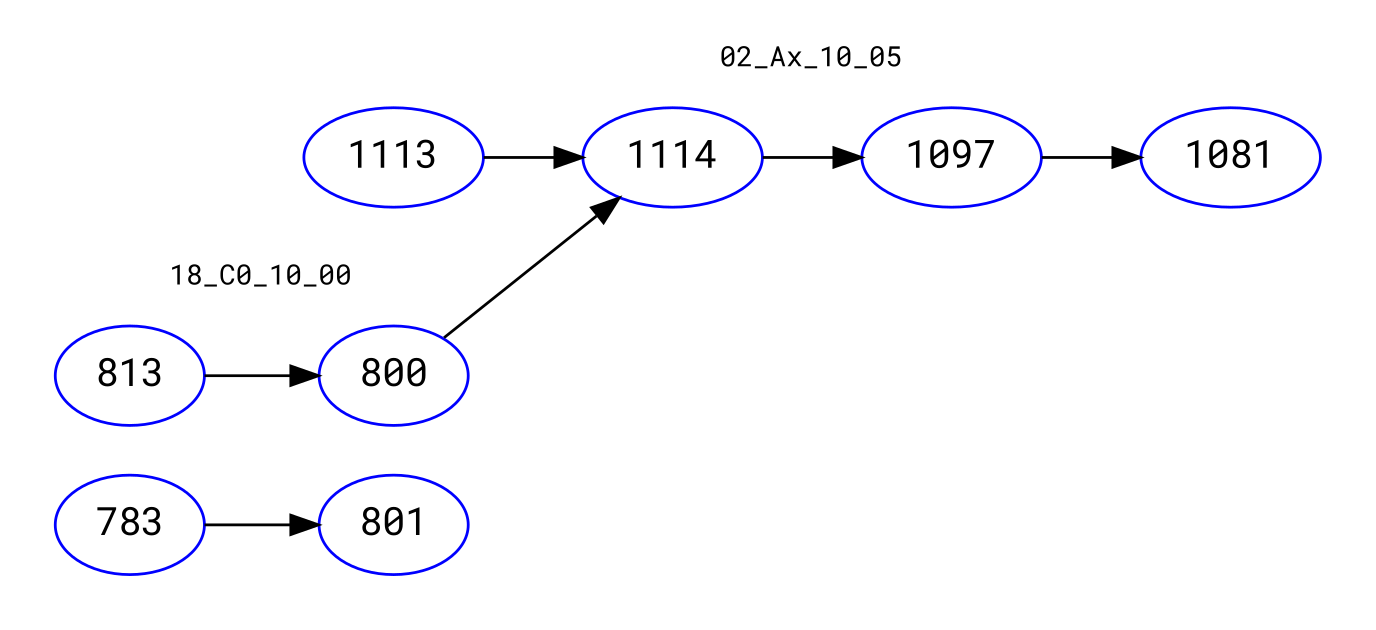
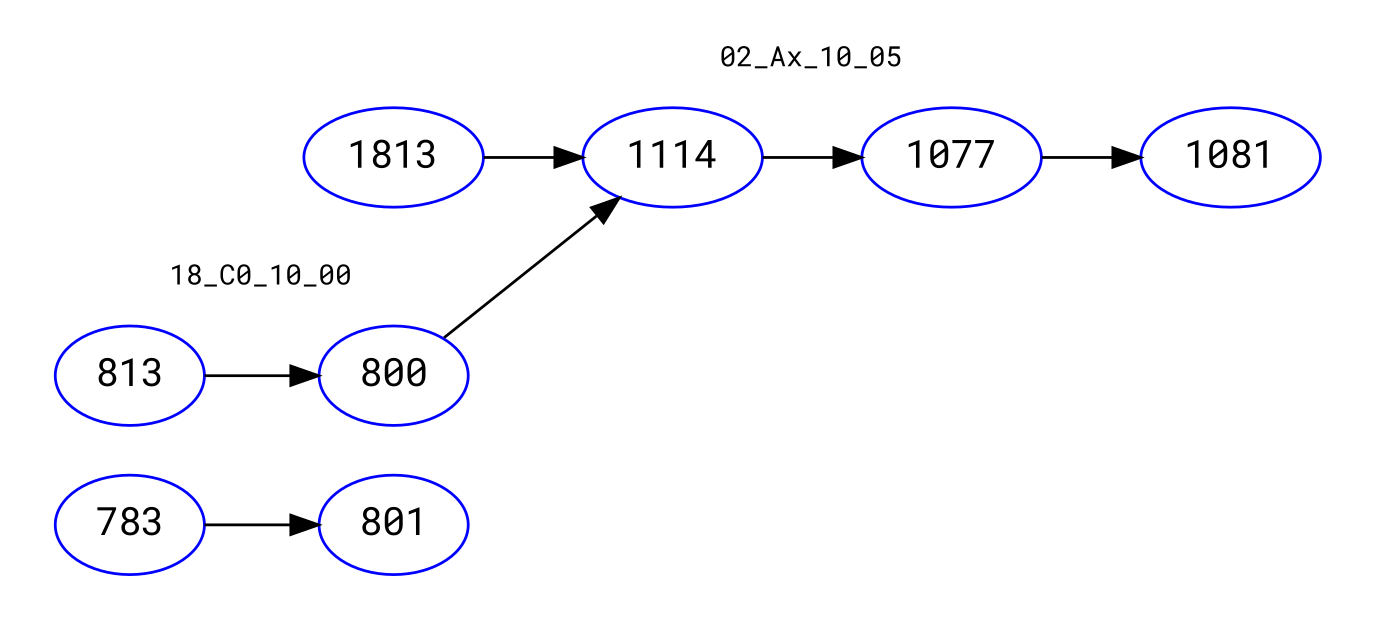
(394, 157) -> (394, 157)
(952, 157) -> (952, 157)
